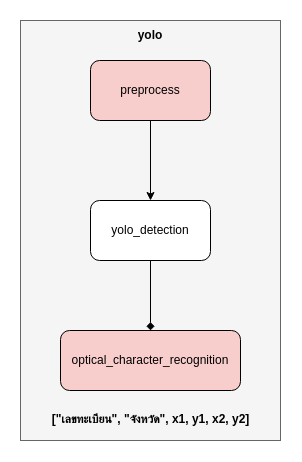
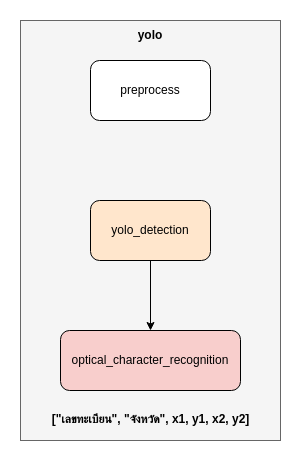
(151, 91) -> (151, 91)
(151, 157) -> none
(151, 231) -> (151, 231)
(151, 322) -> (151, 322)
